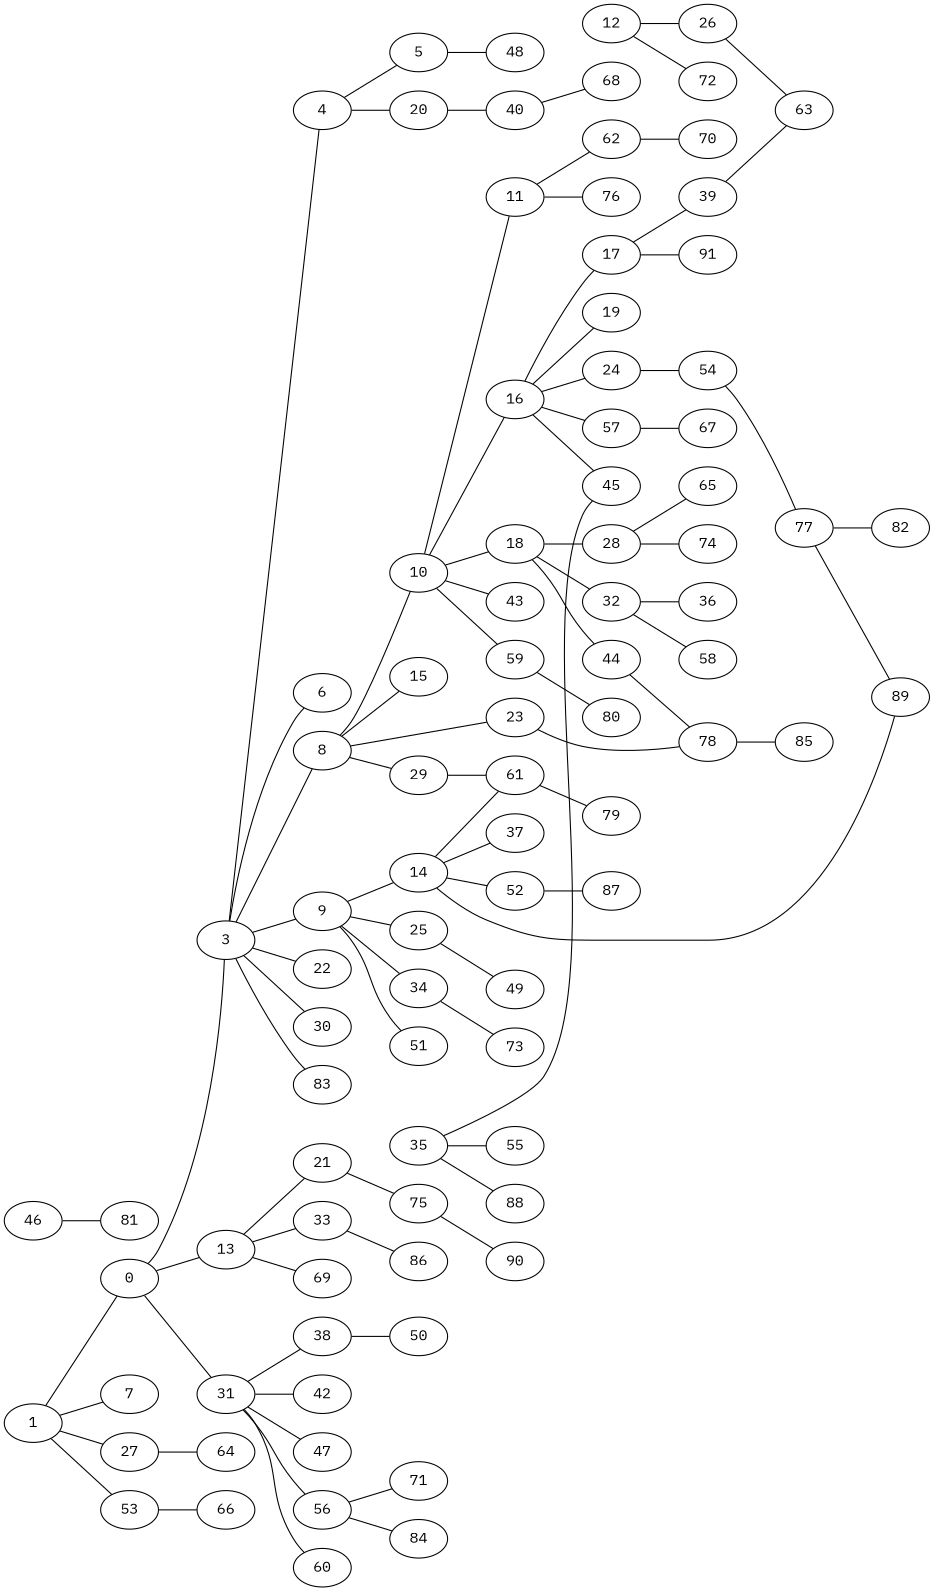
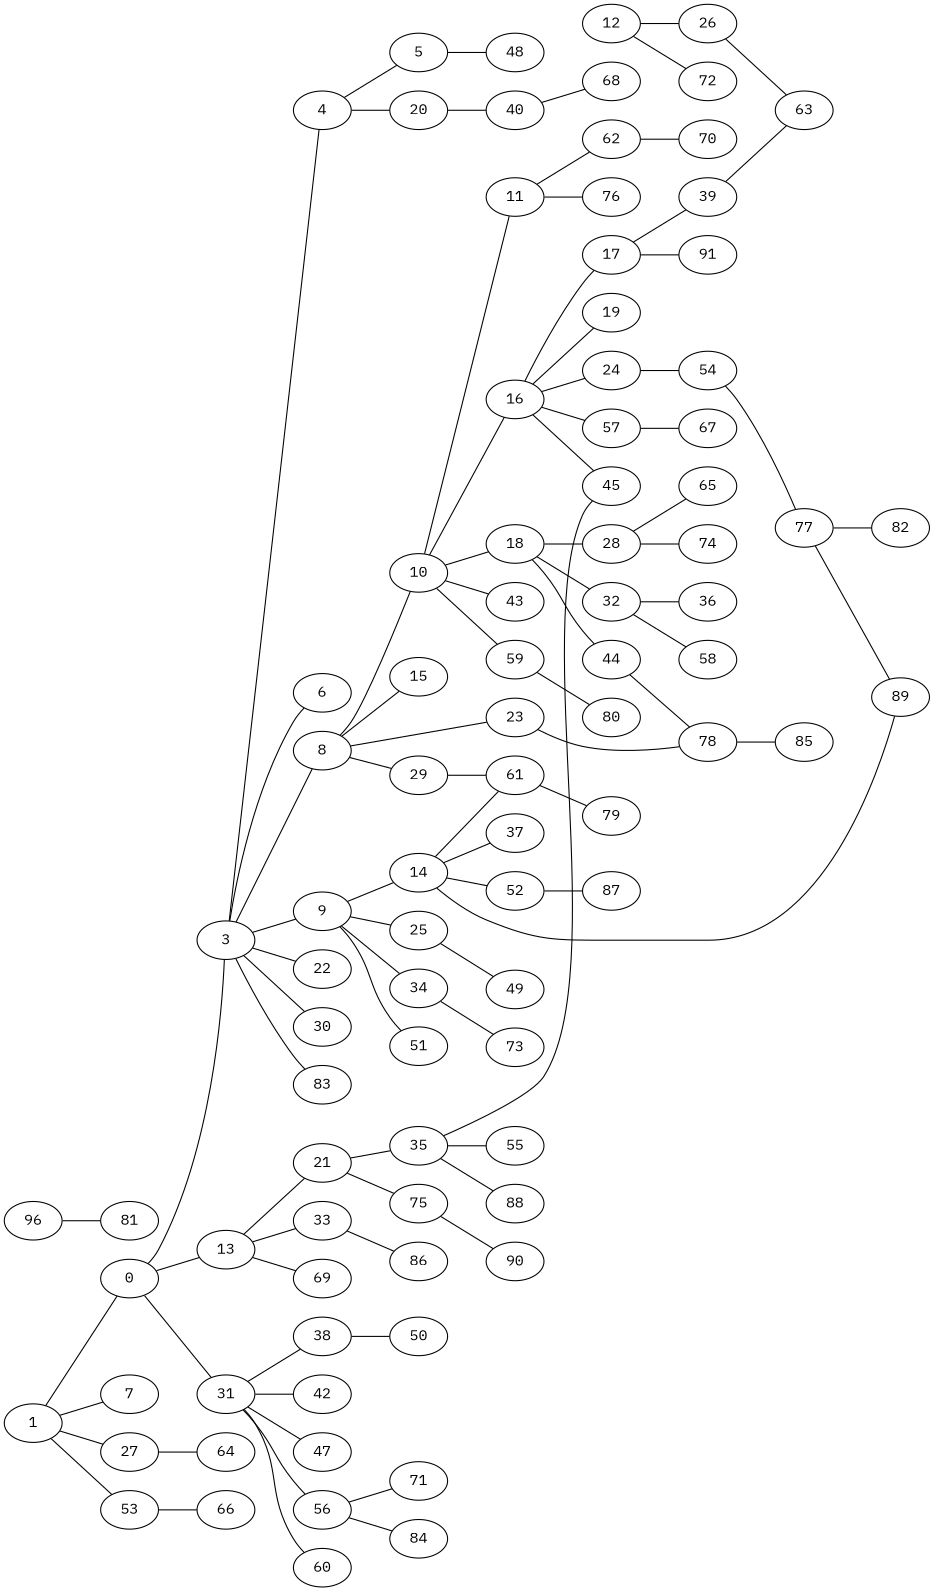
none -> (371, 1154)
(33, 1221) -> (33, 1221)
